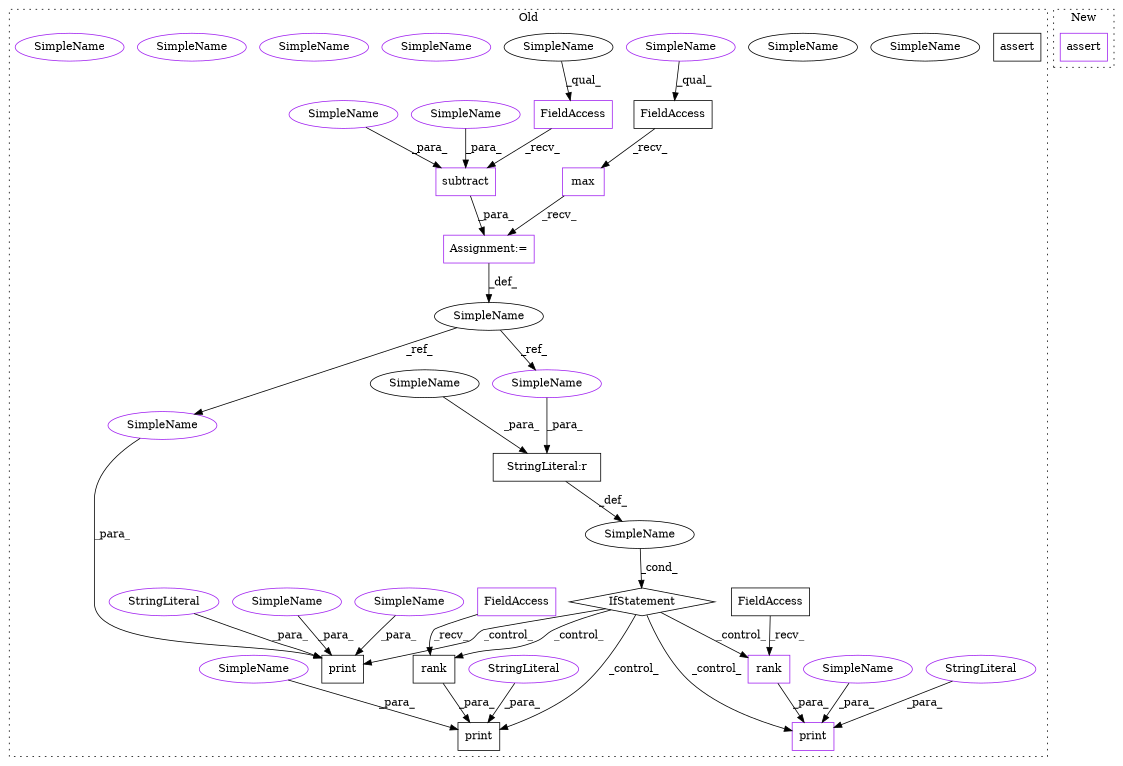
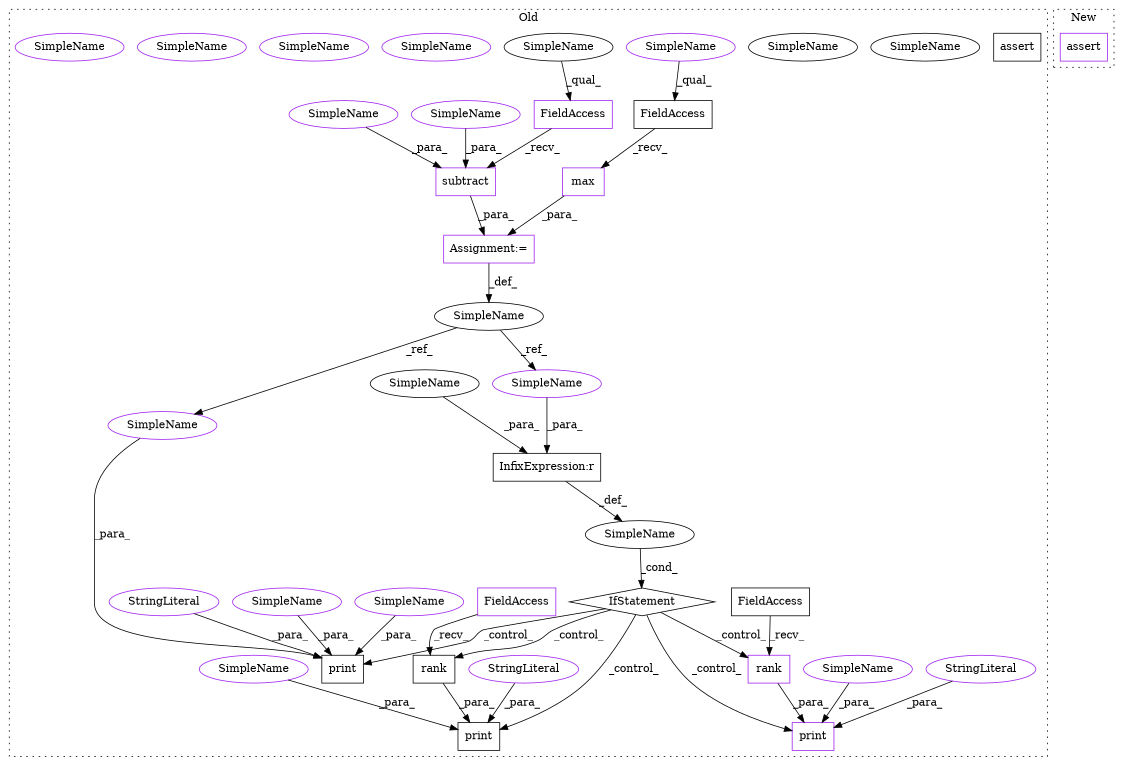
(559, 215) -> (559, 215)
(547, 467) -> (547, 467)
